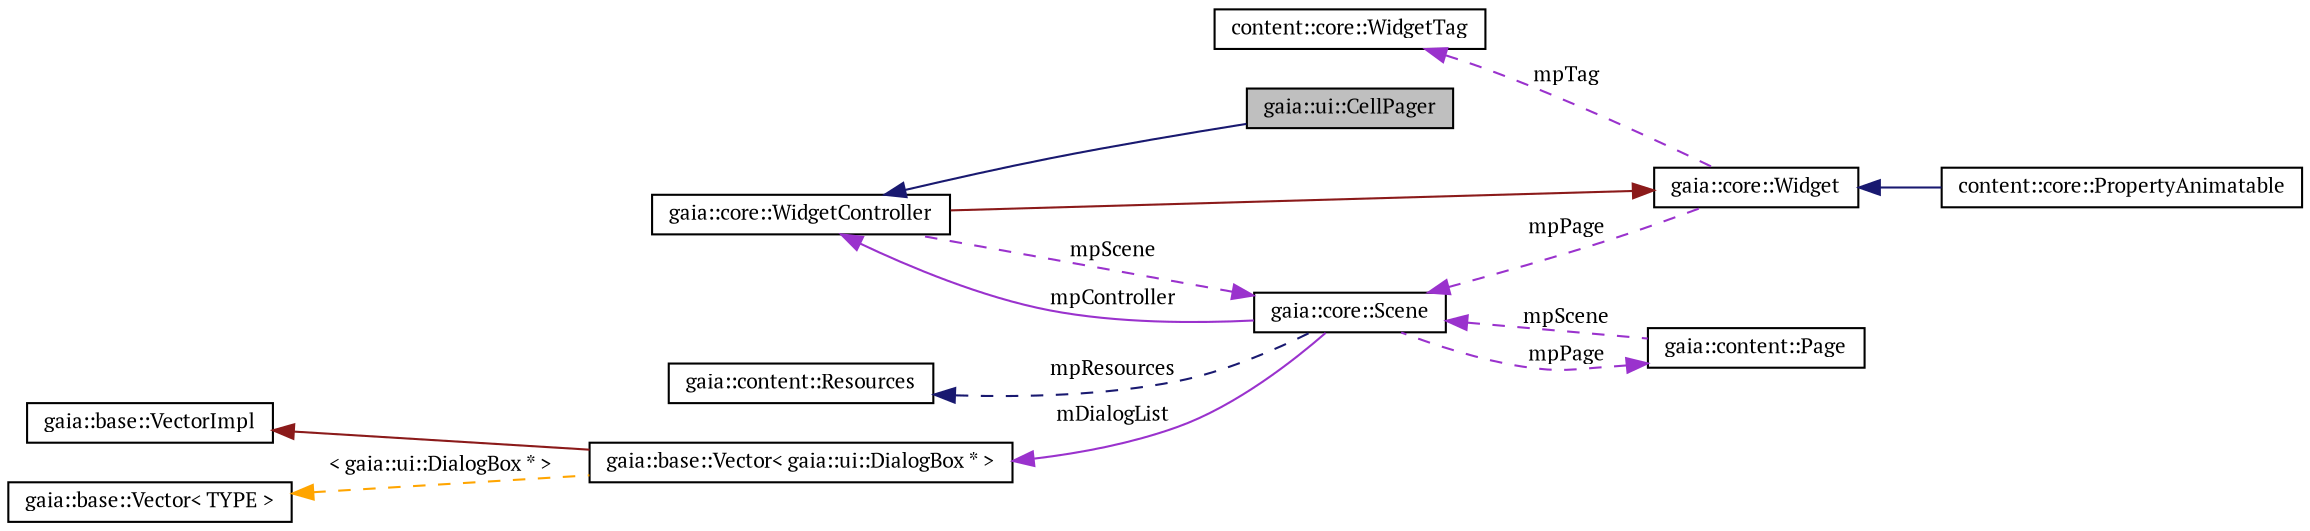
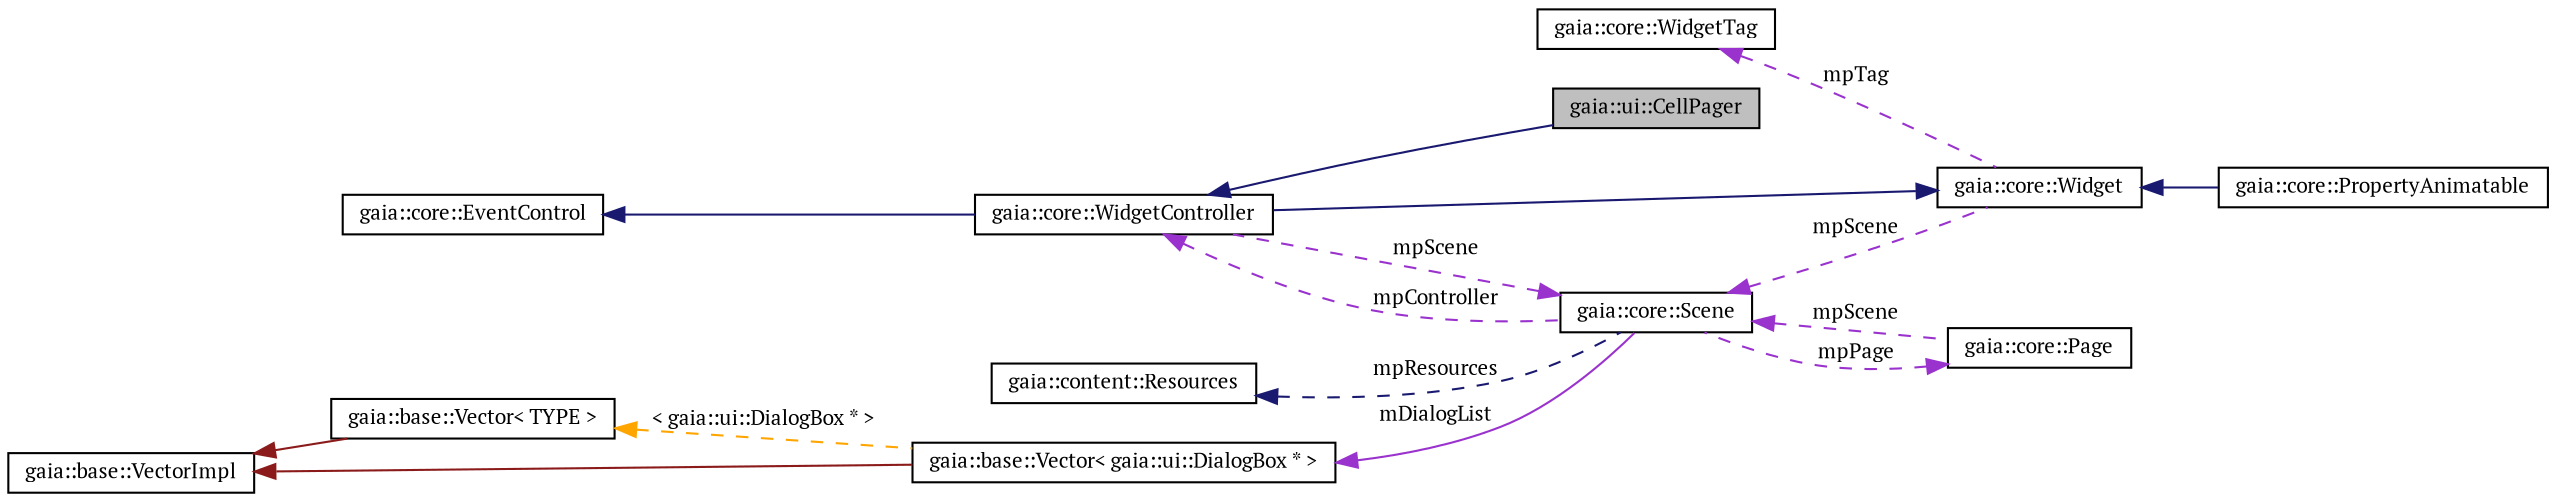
(1350, 29) -> (1656, 29)
(2122, 188) -> (2383, 188)
(1292, 201) -> (1595, 201)
none -> (473, 215)
(1567, 228) -> (1856, 228)
(1051, 311) -> (1366, 309)
(1756, 348) -> (2040, 348)
none -> (311, 444)
